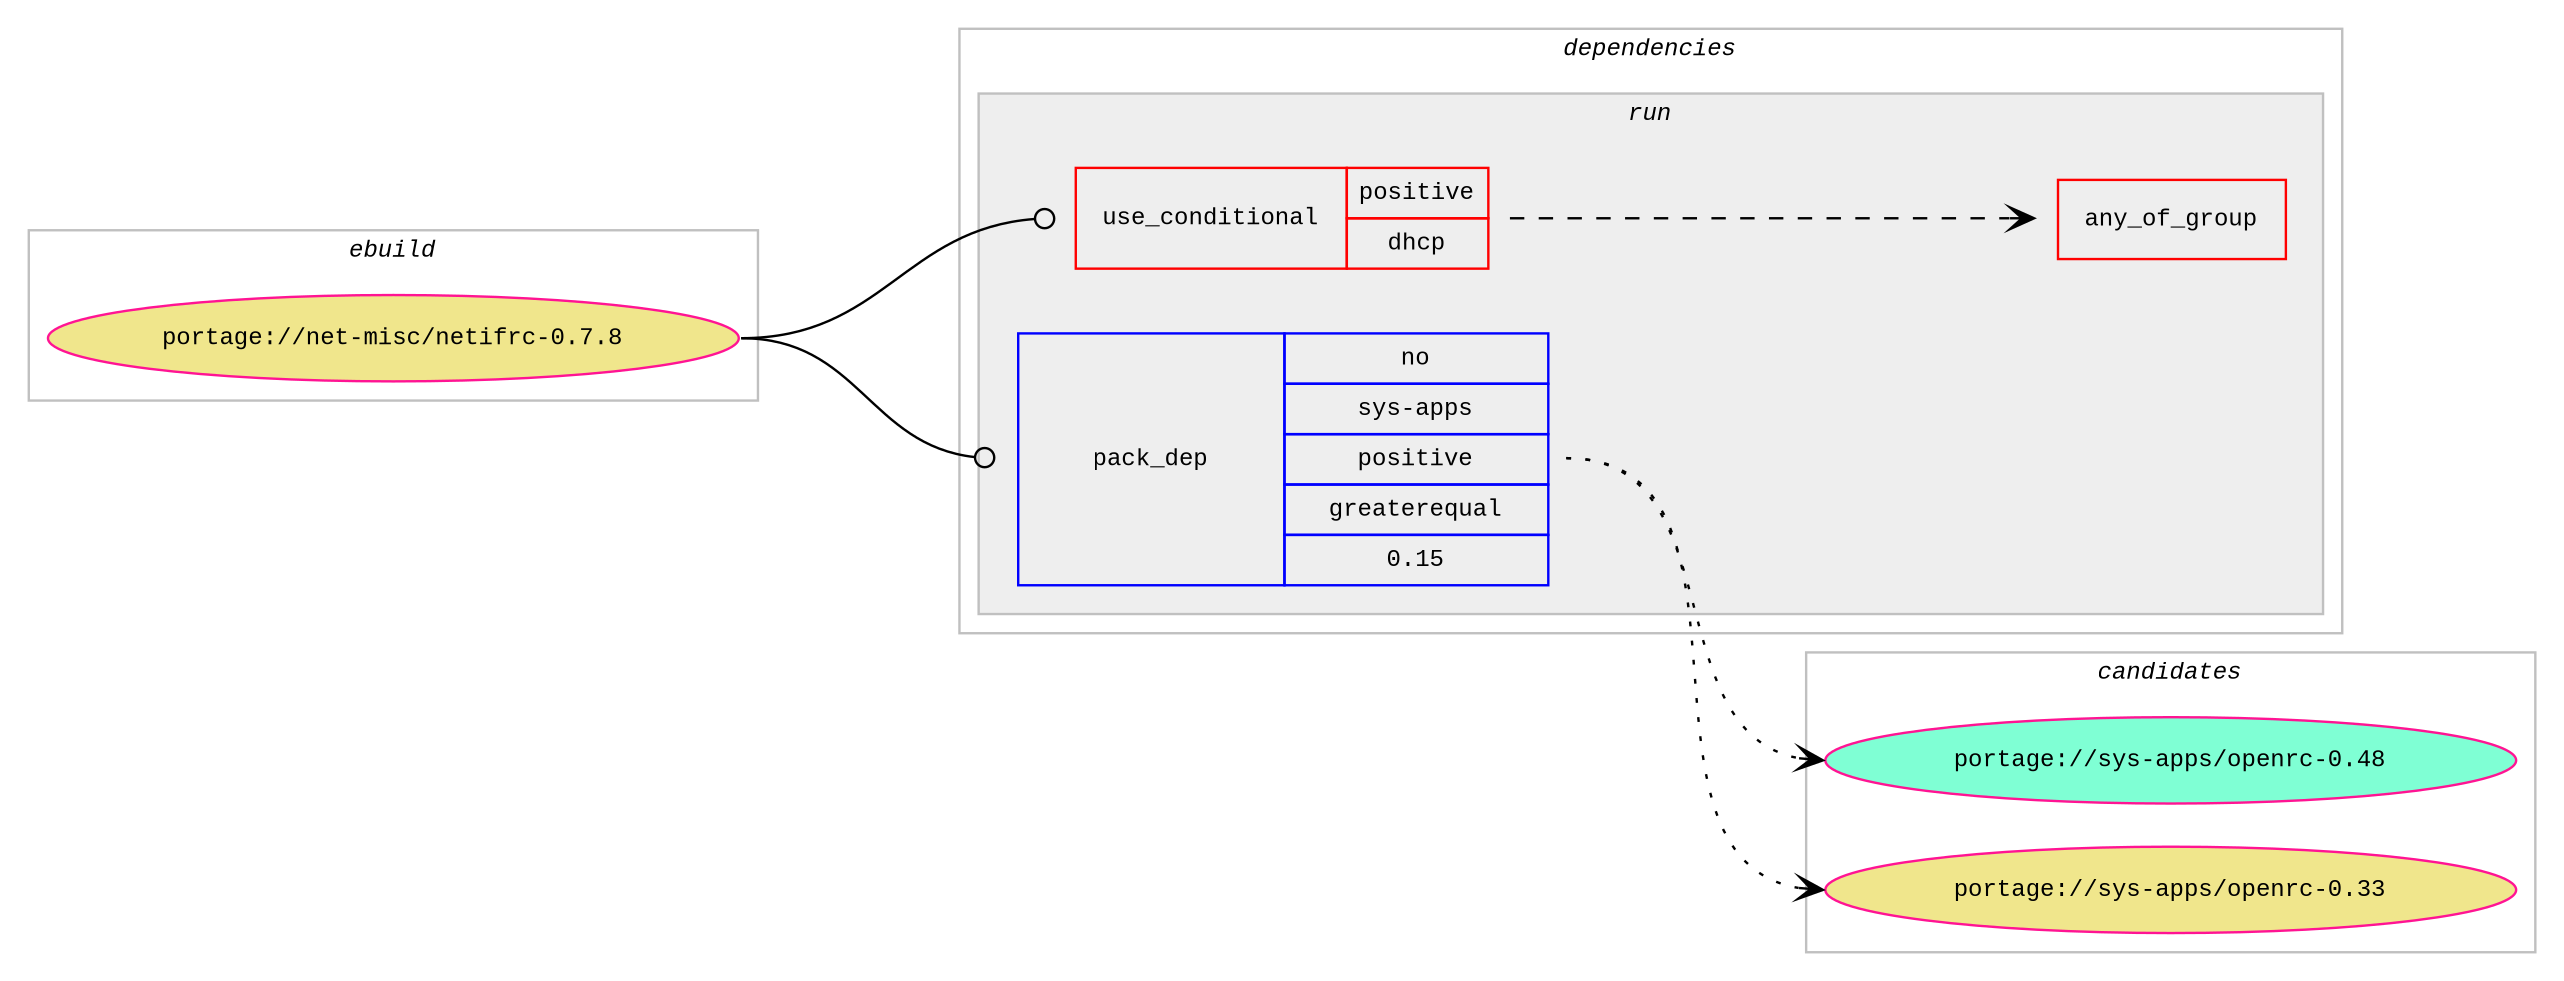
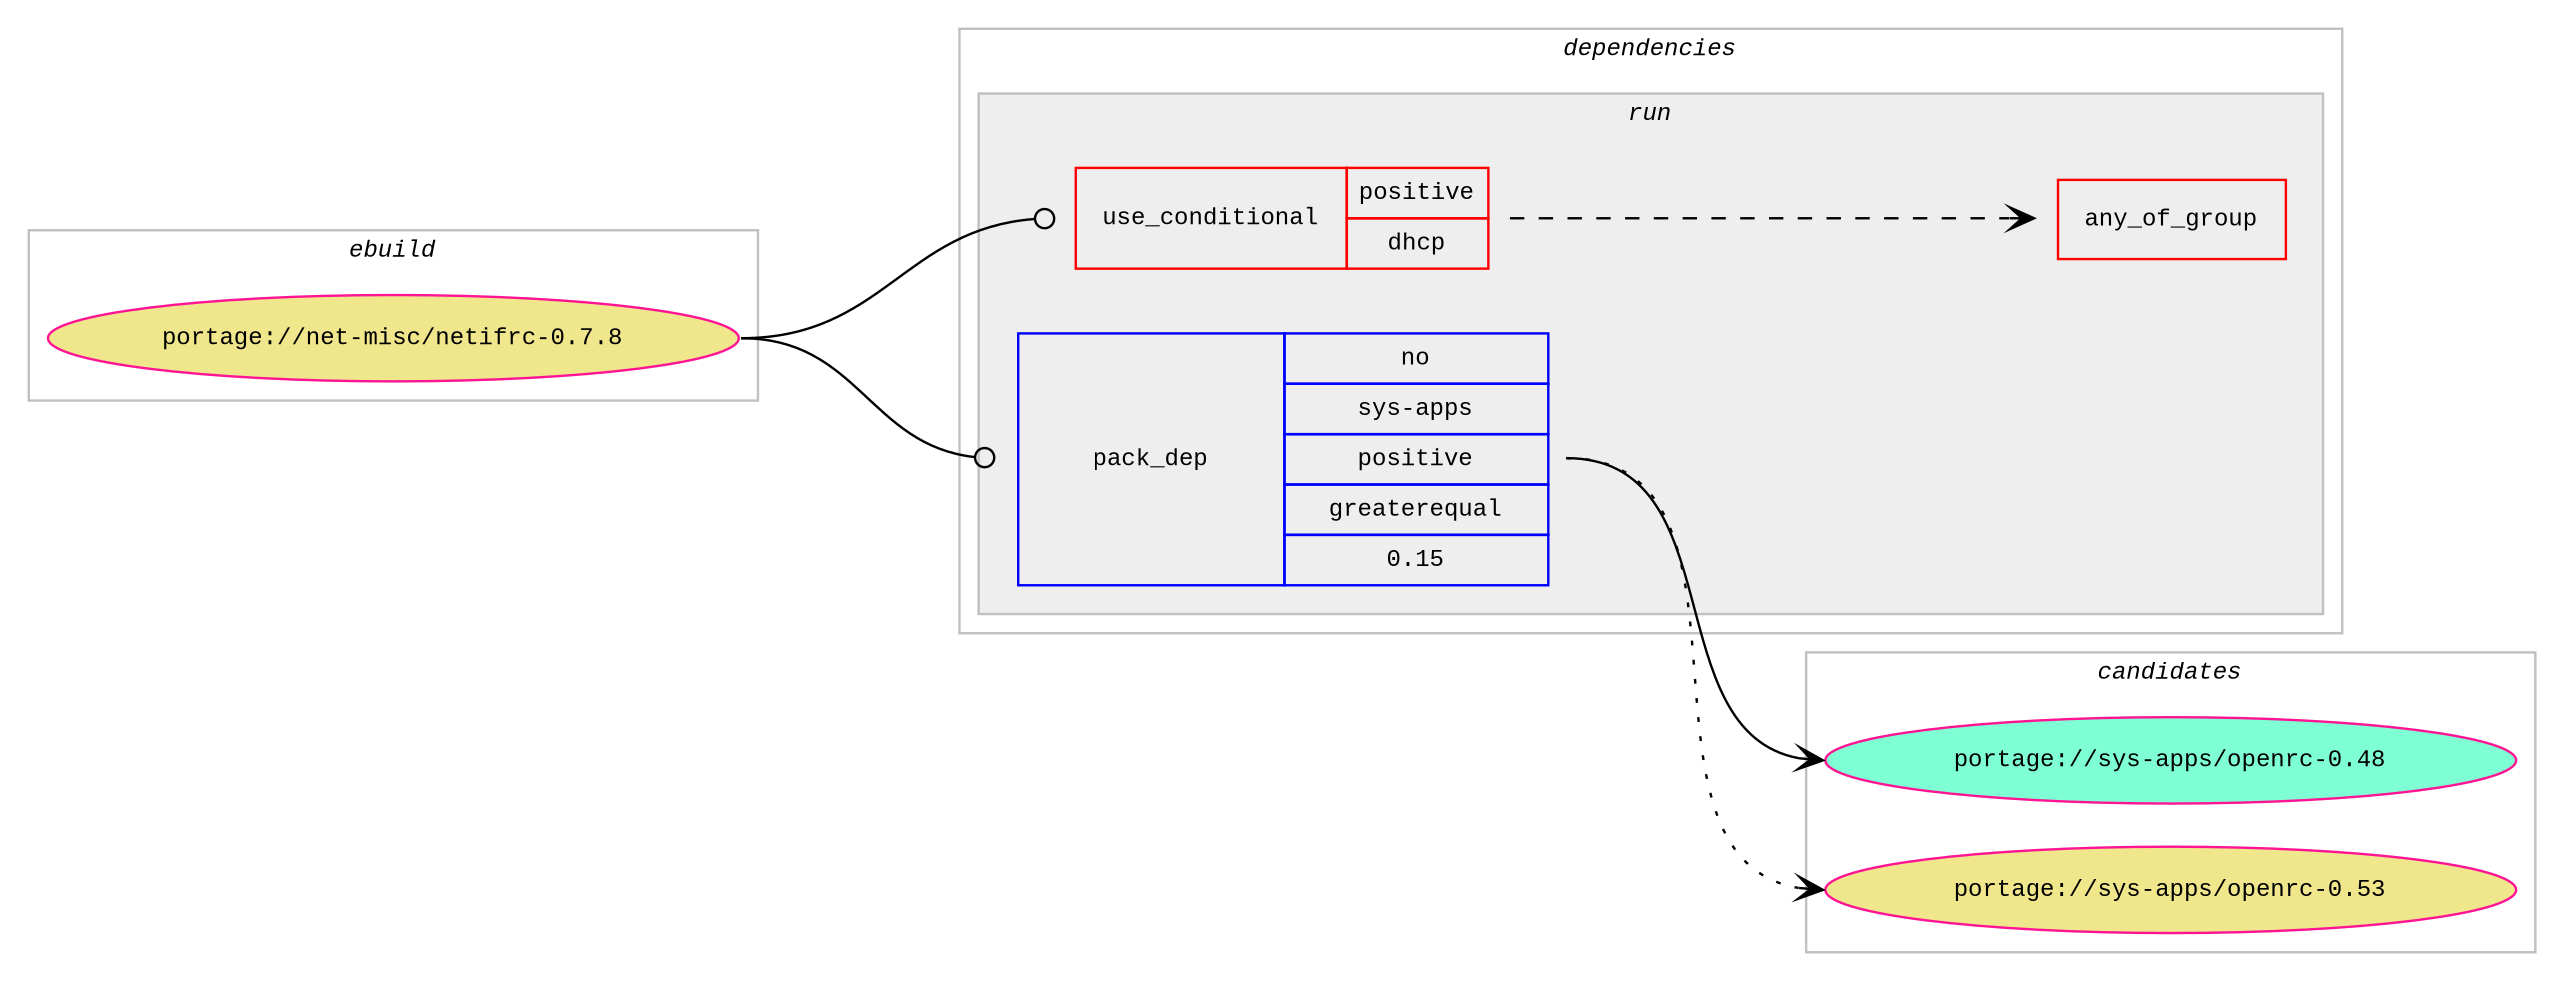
(1708, 657) -> (1708, 657)
(2171, 890) -> (2171, 890)
